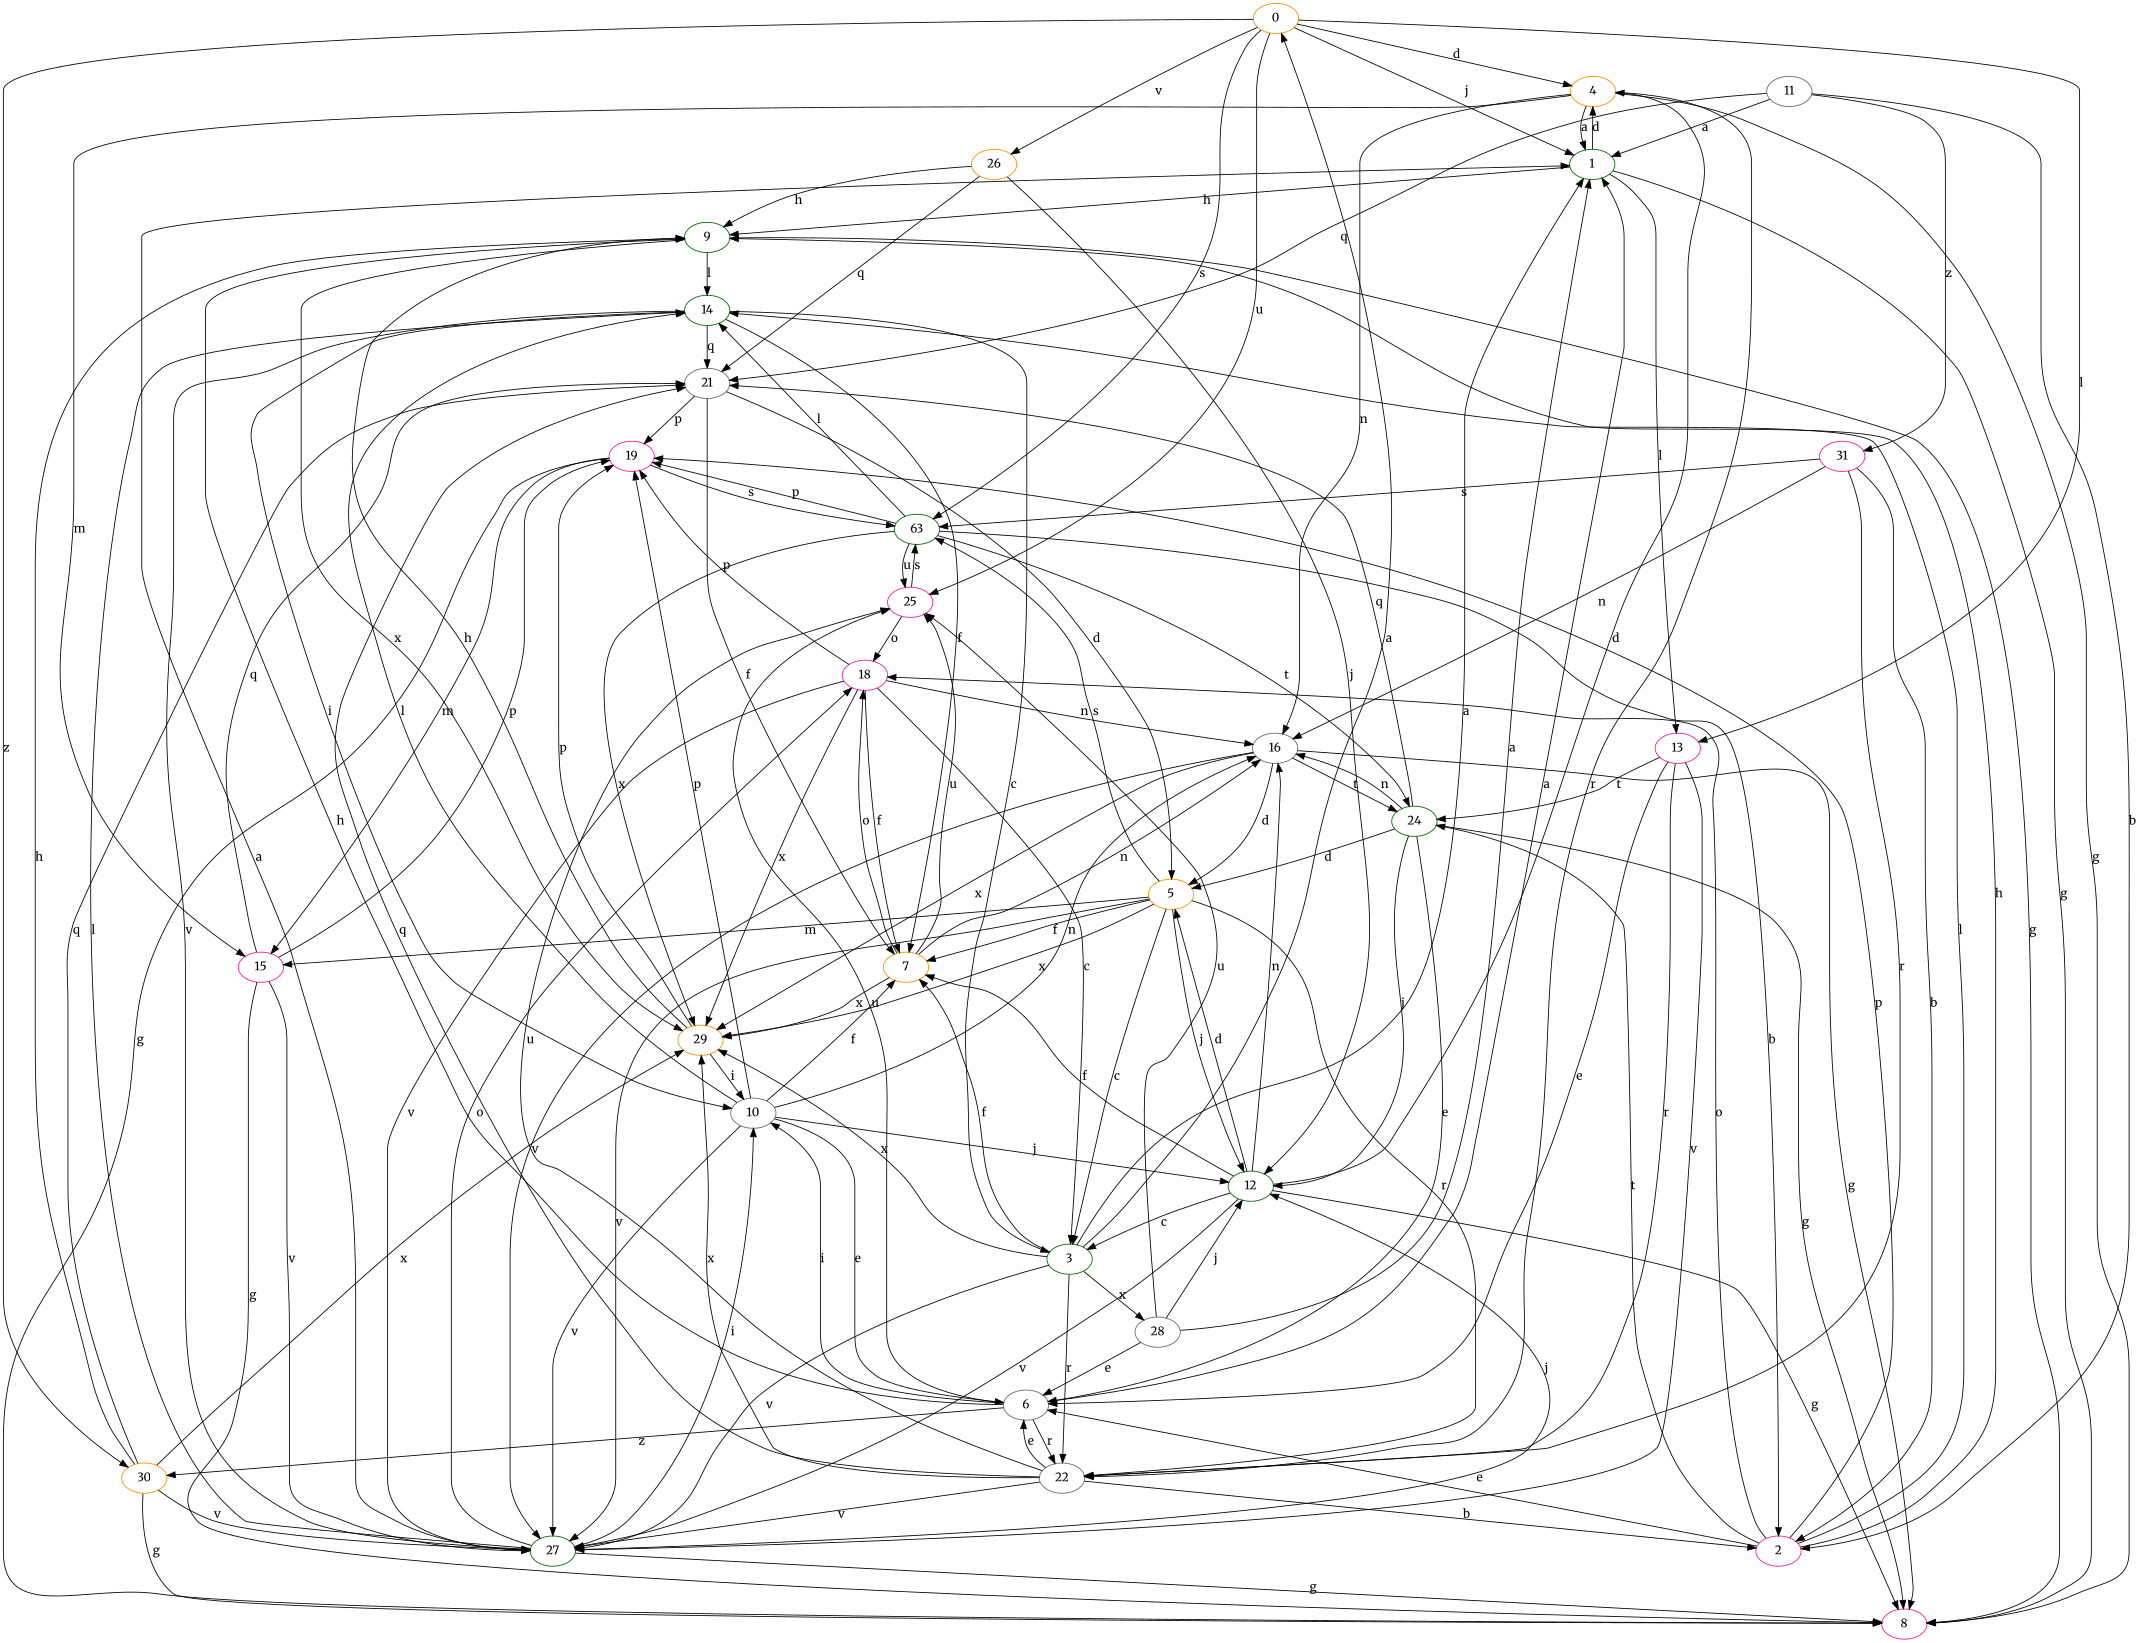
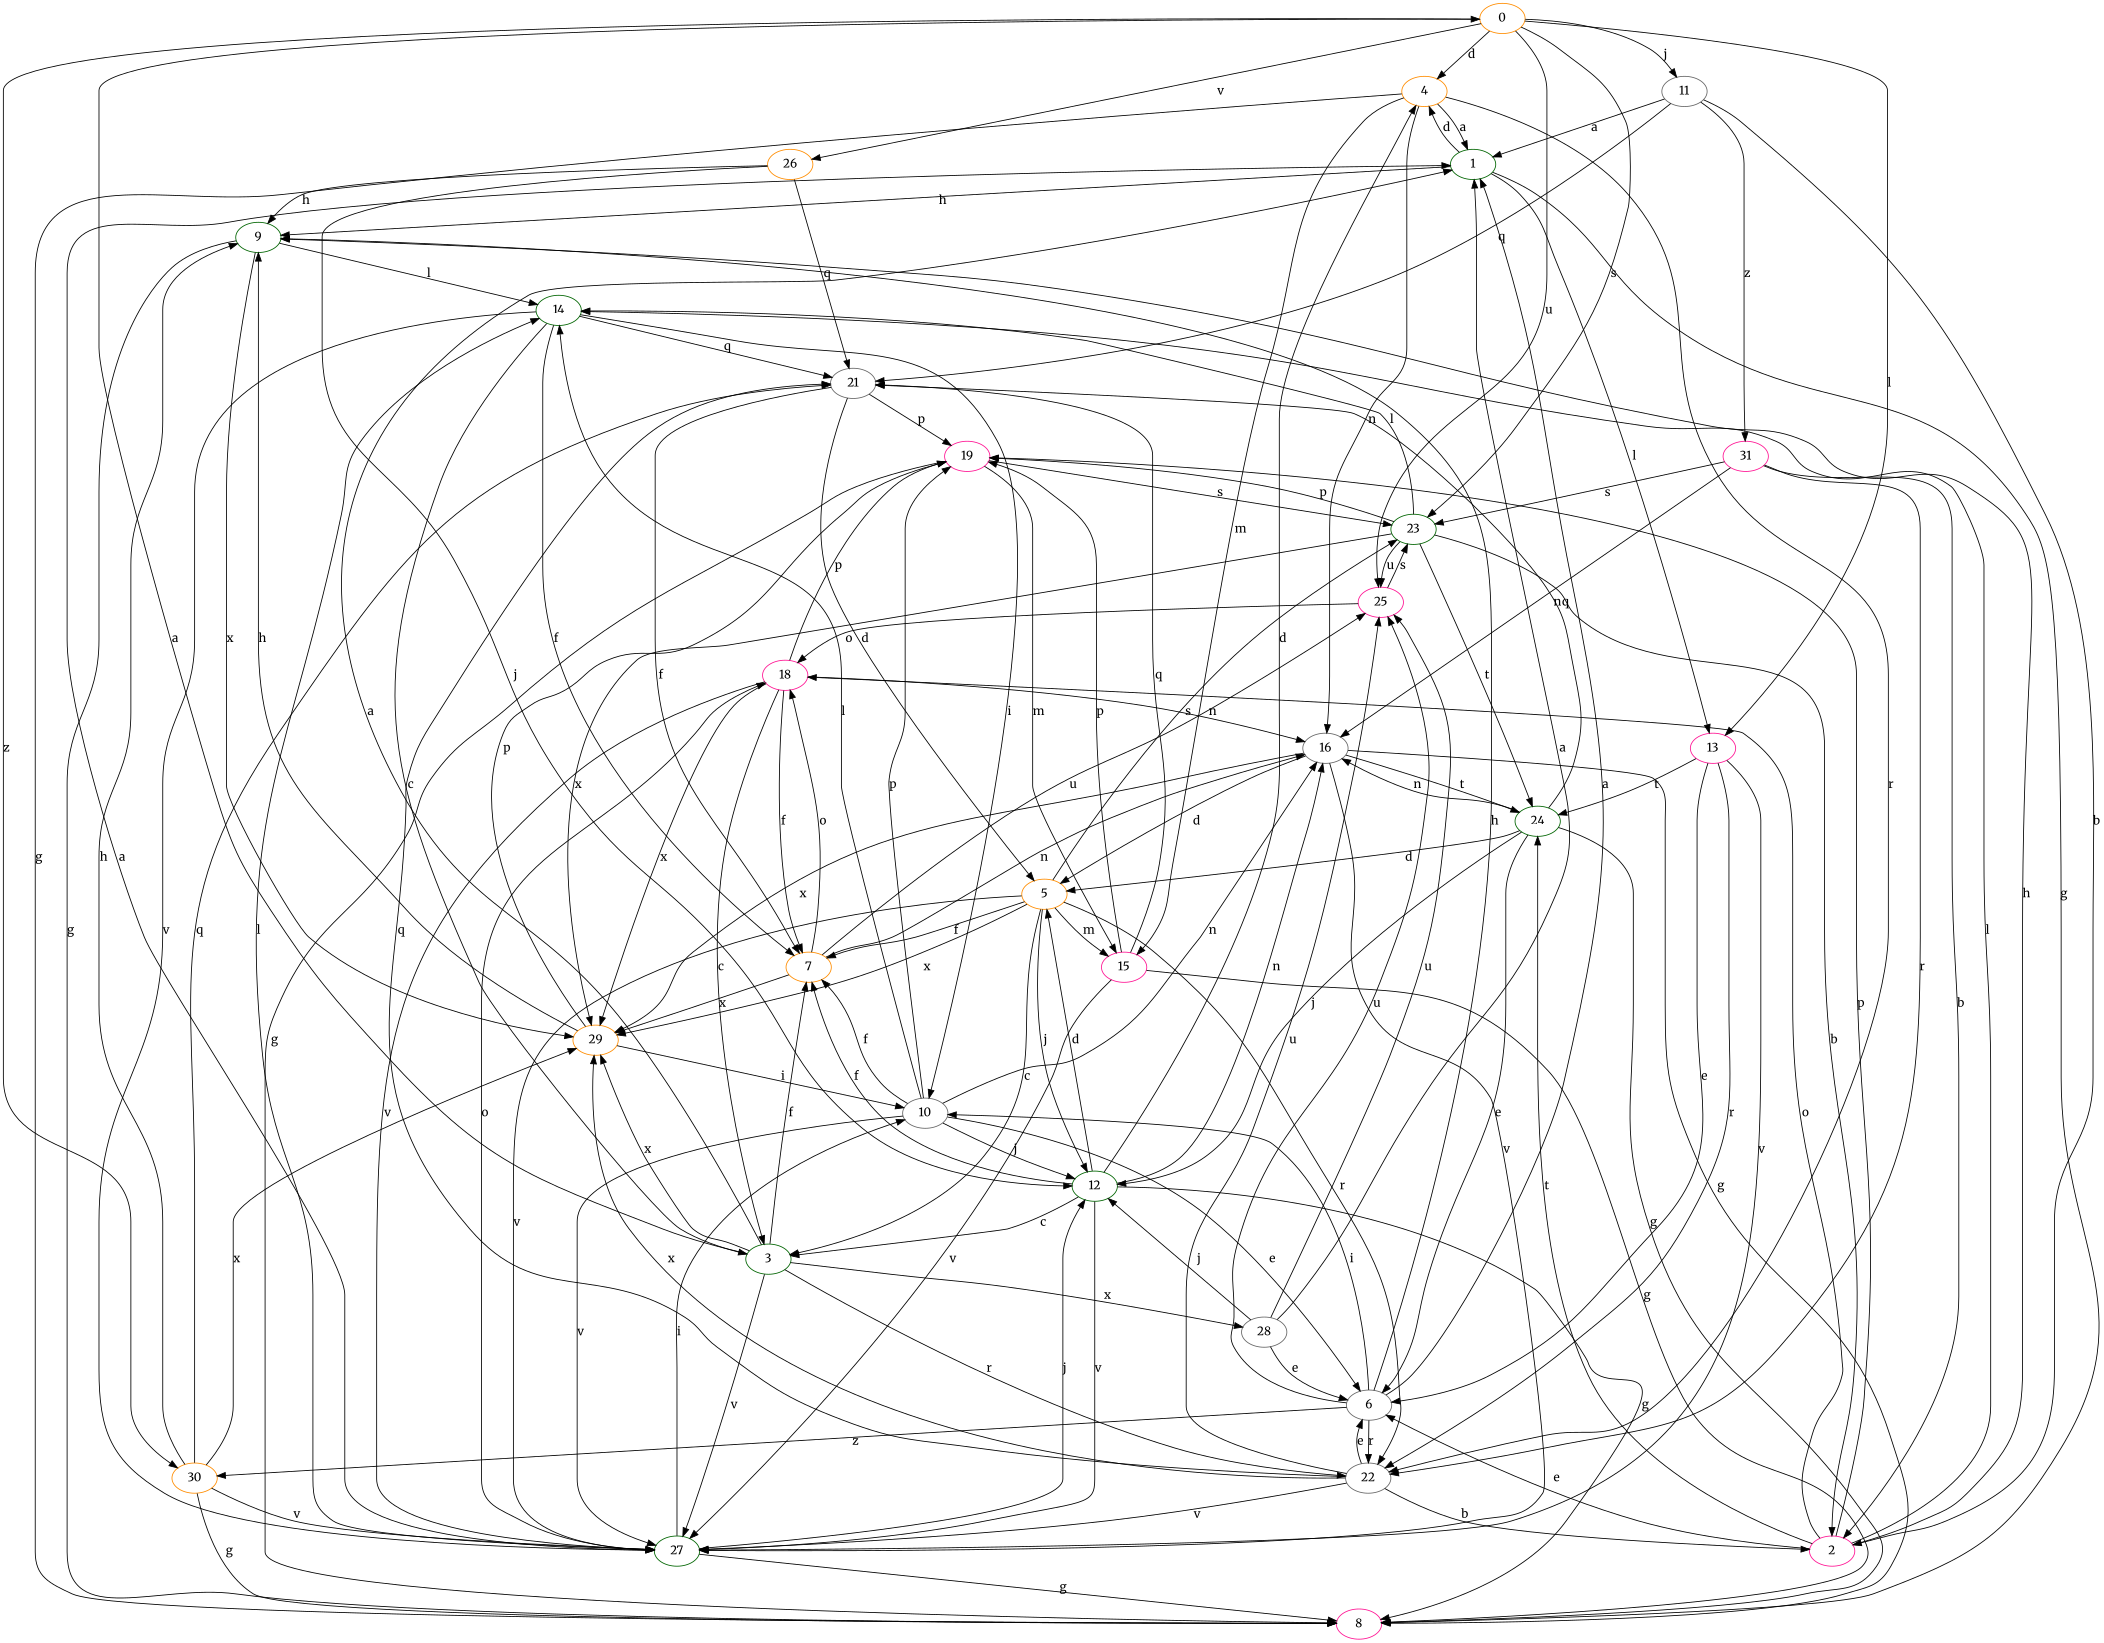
(1430, 90) -> (1620, 35)
(917, 529) -> (1414, 529)
